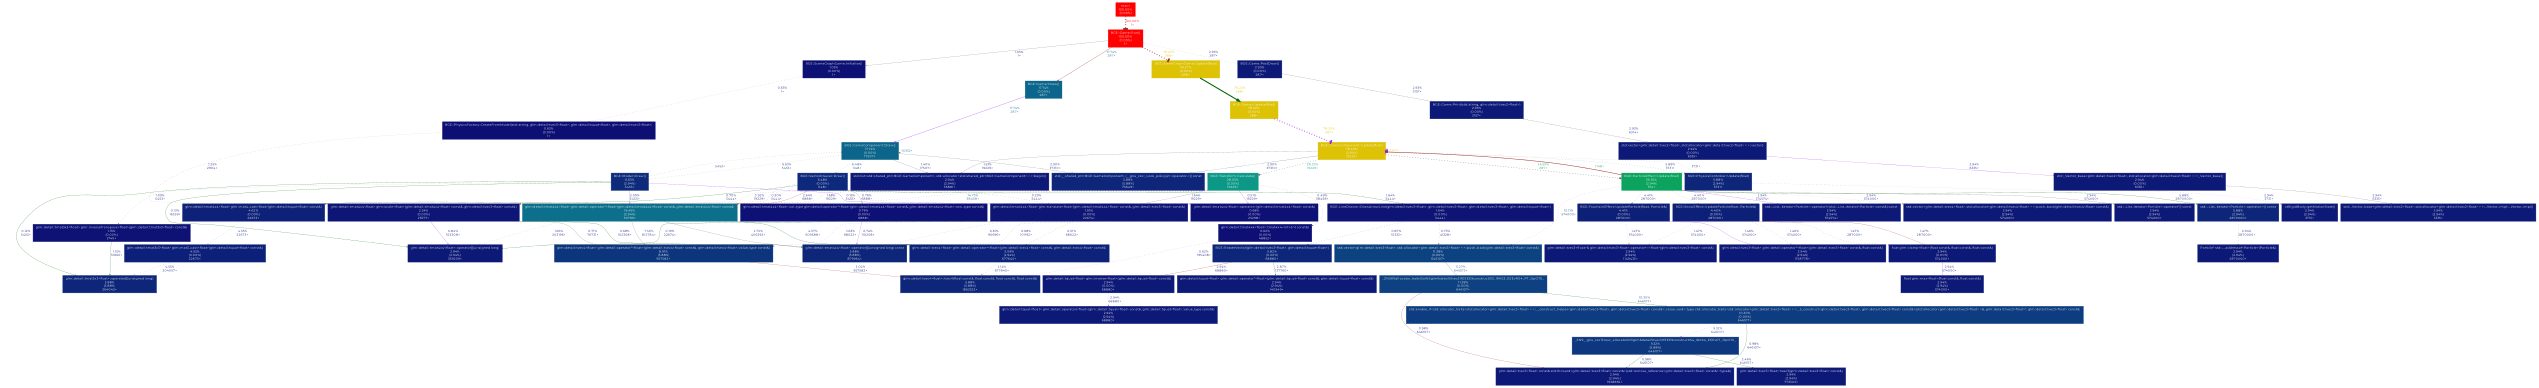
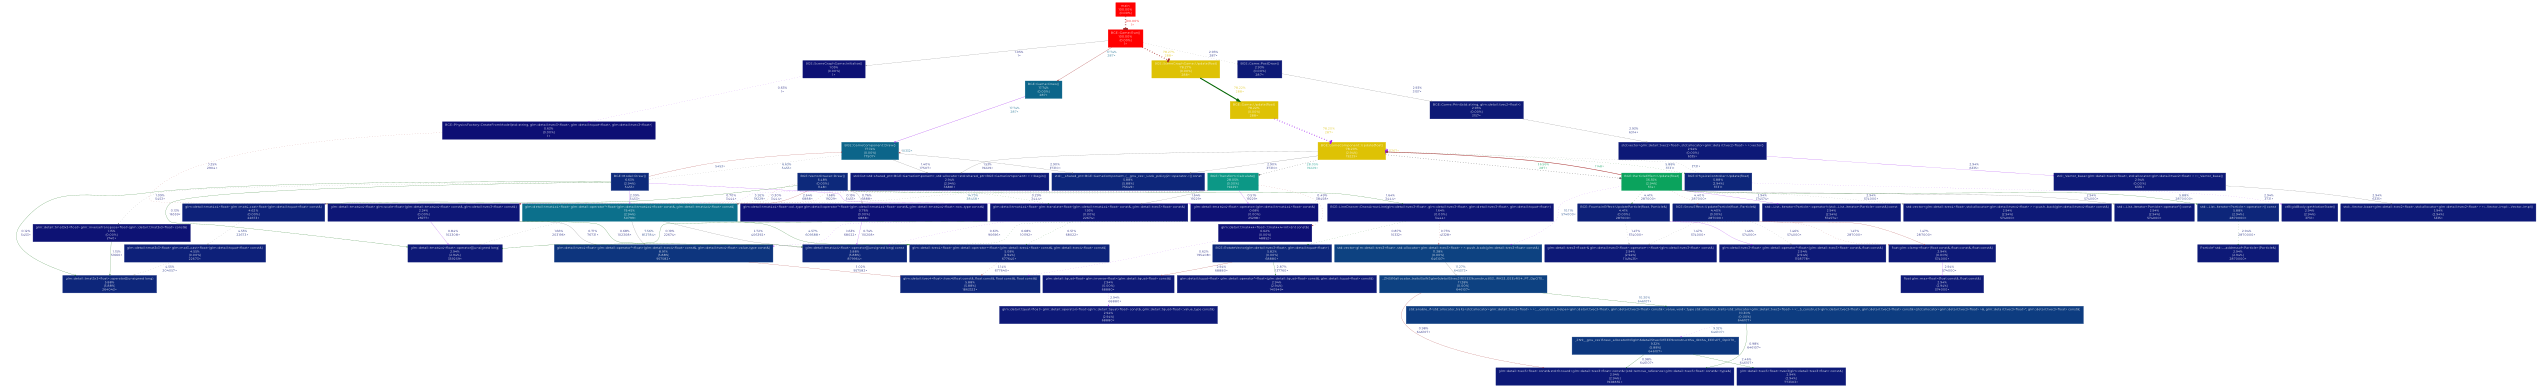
(744, 159) -> (744, 159)
(847, 166) -> none
